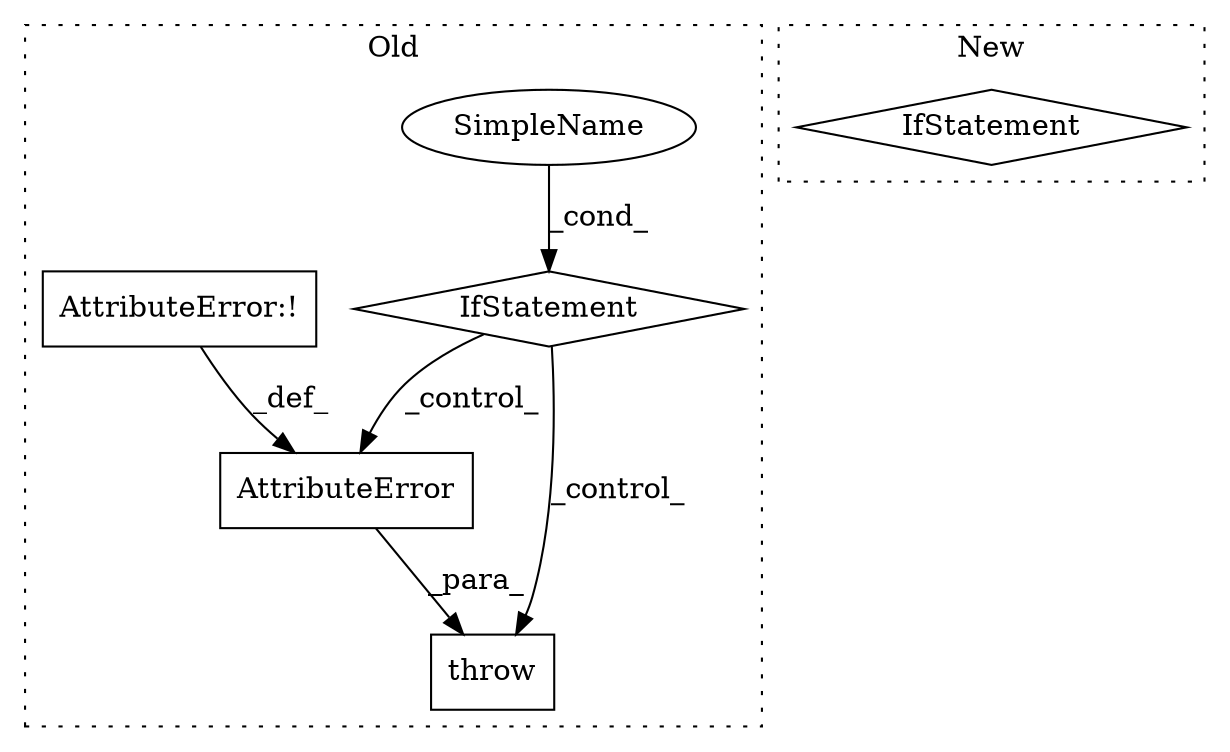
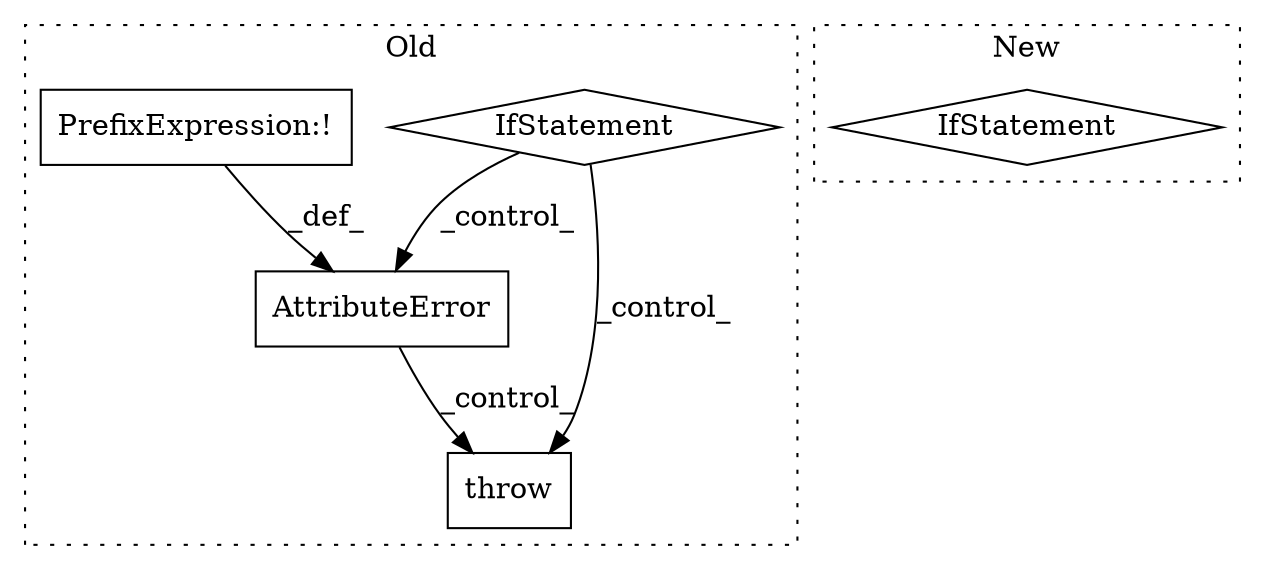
(549, 127) -> none
(180, 309) -> (196, 127)
(476, 581) -> (507, 400)
